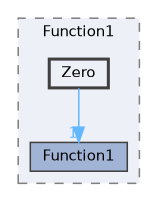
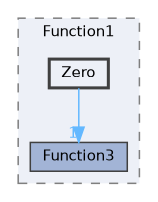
(79, 157) -> (79, 157)
